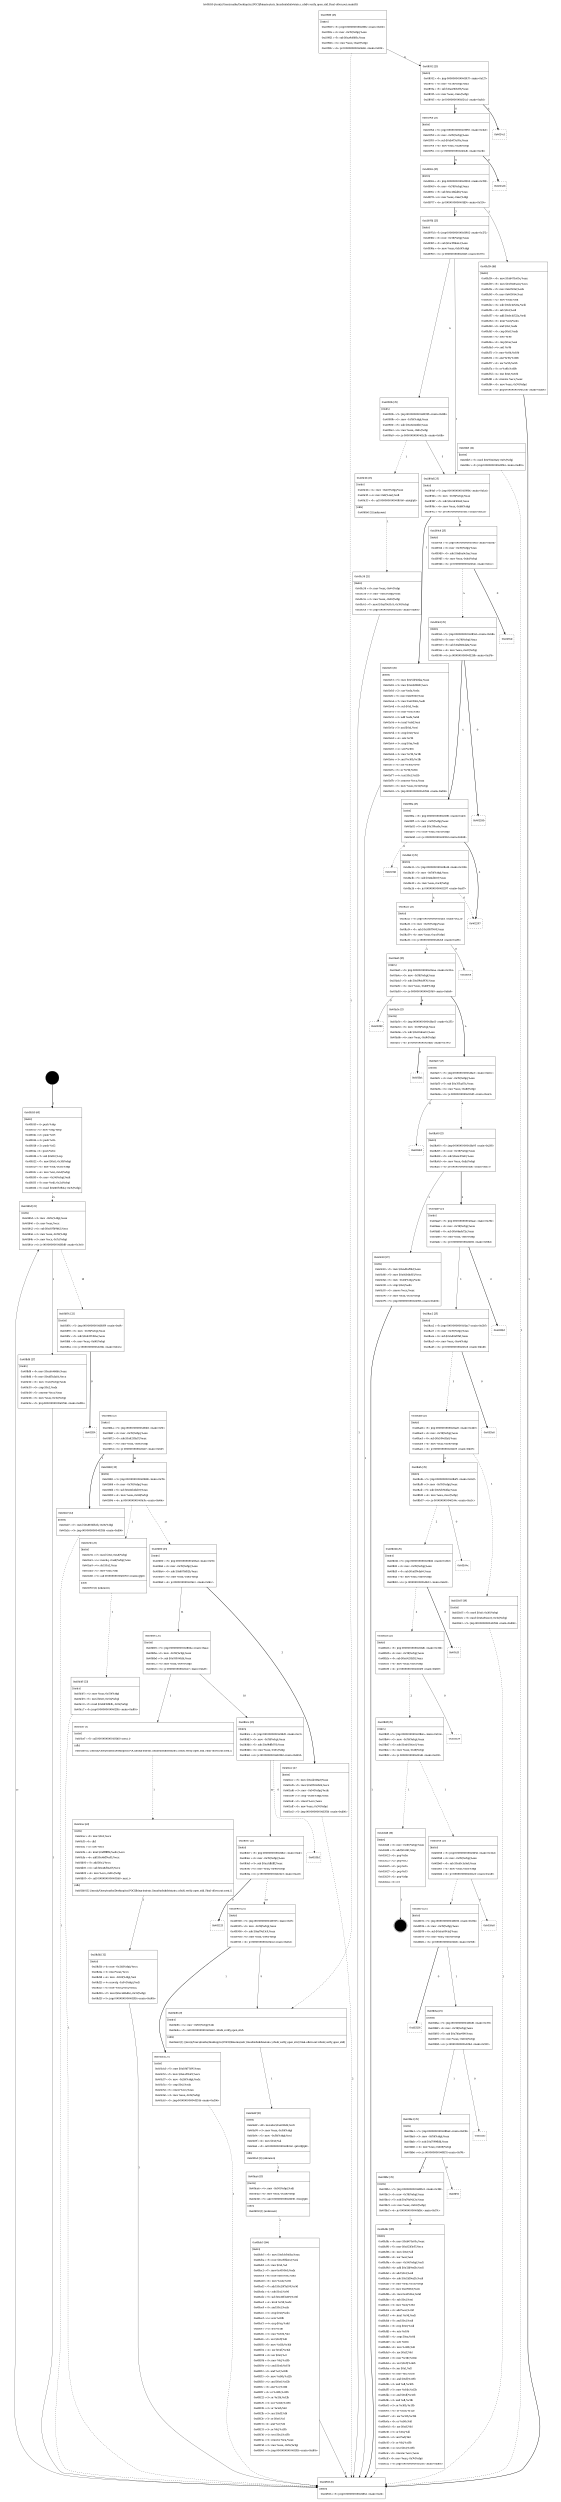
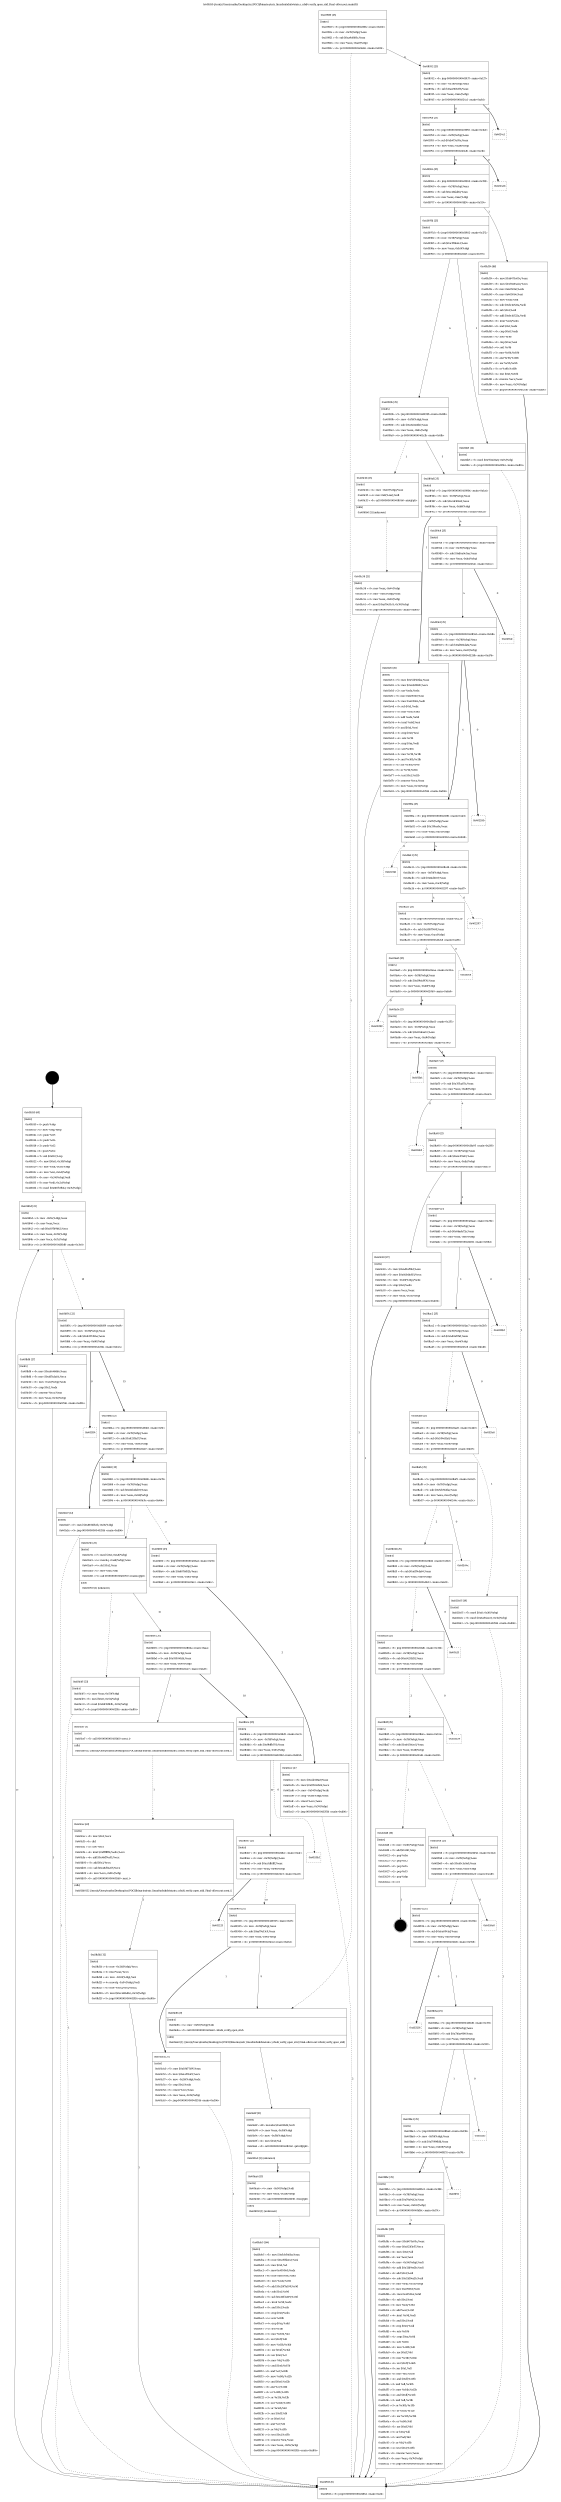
(455, 366) -> (469, 351)
(463, 593) -> (463, 593)
(478, 878) -> (435, 846)
(463, 1024) -> (441, 1051)
(53, 1197) -> (53, 1197)
none -> (112, 1381)
(180, 1608) -> (147, 1612)
(223, 1695) -> (223, 1695)
(278, 2167) -> (278, 2167)
(332, 2448) -> none
